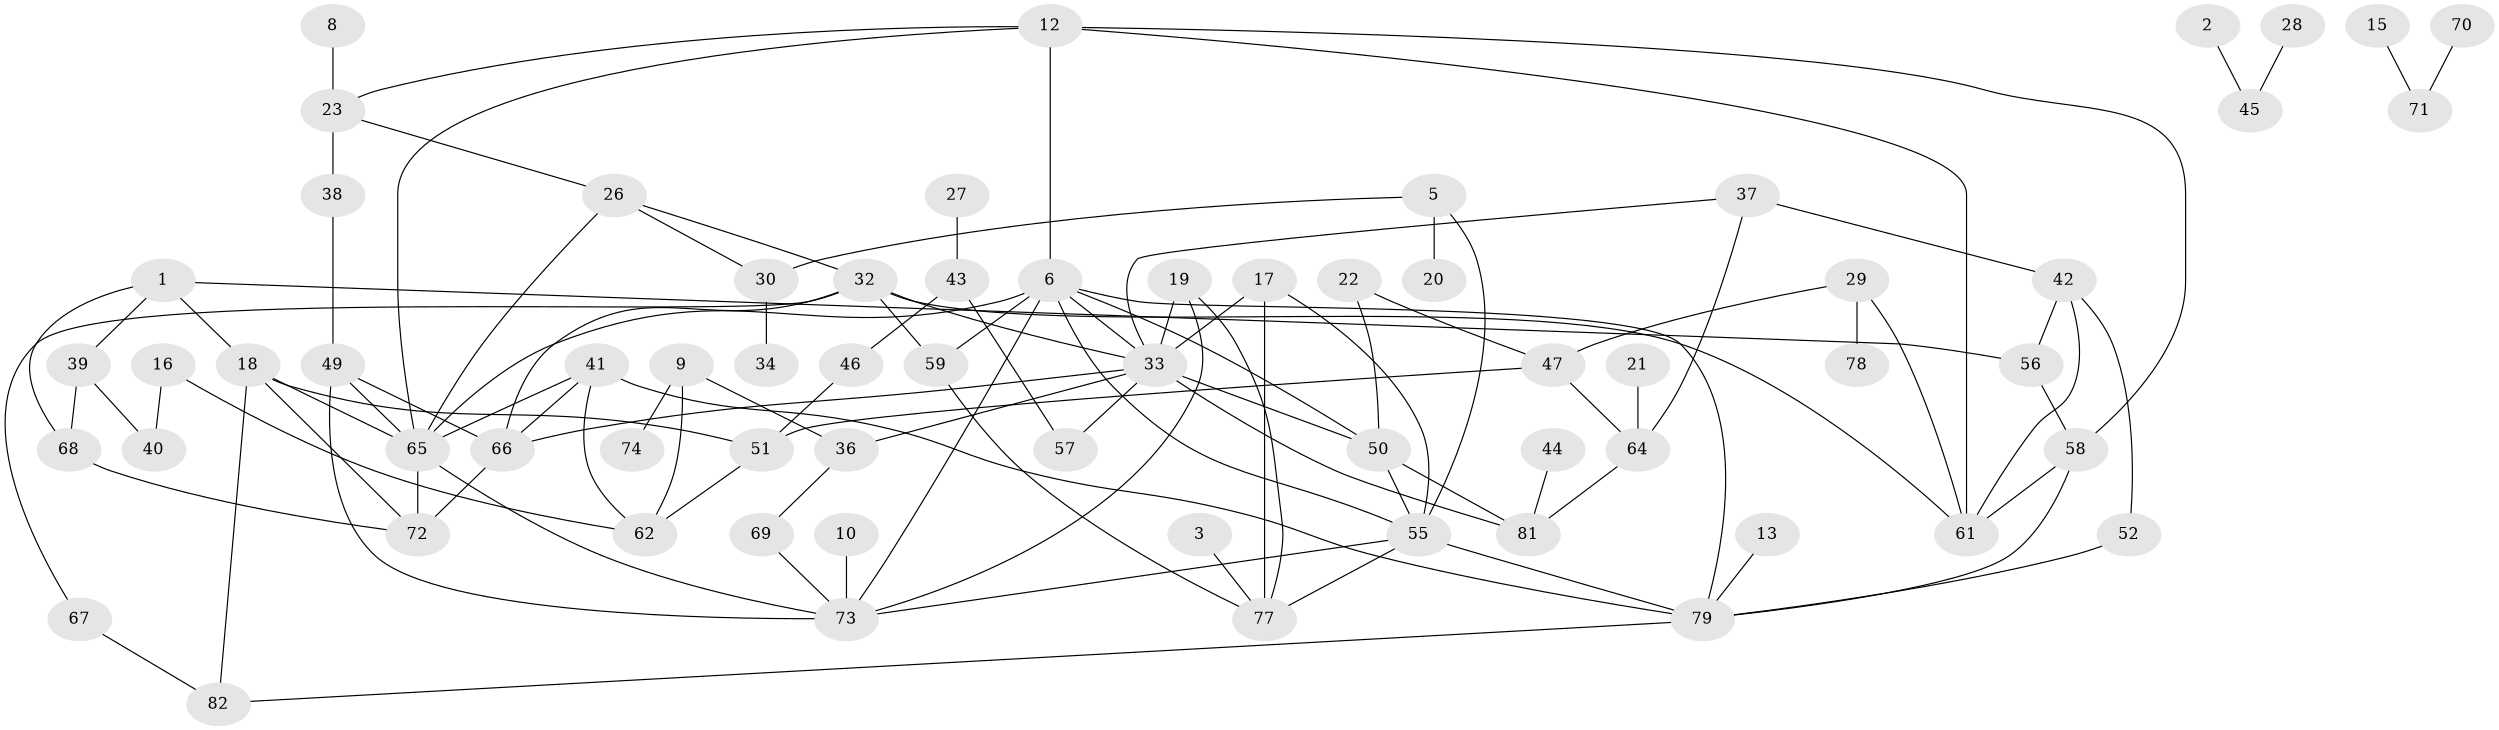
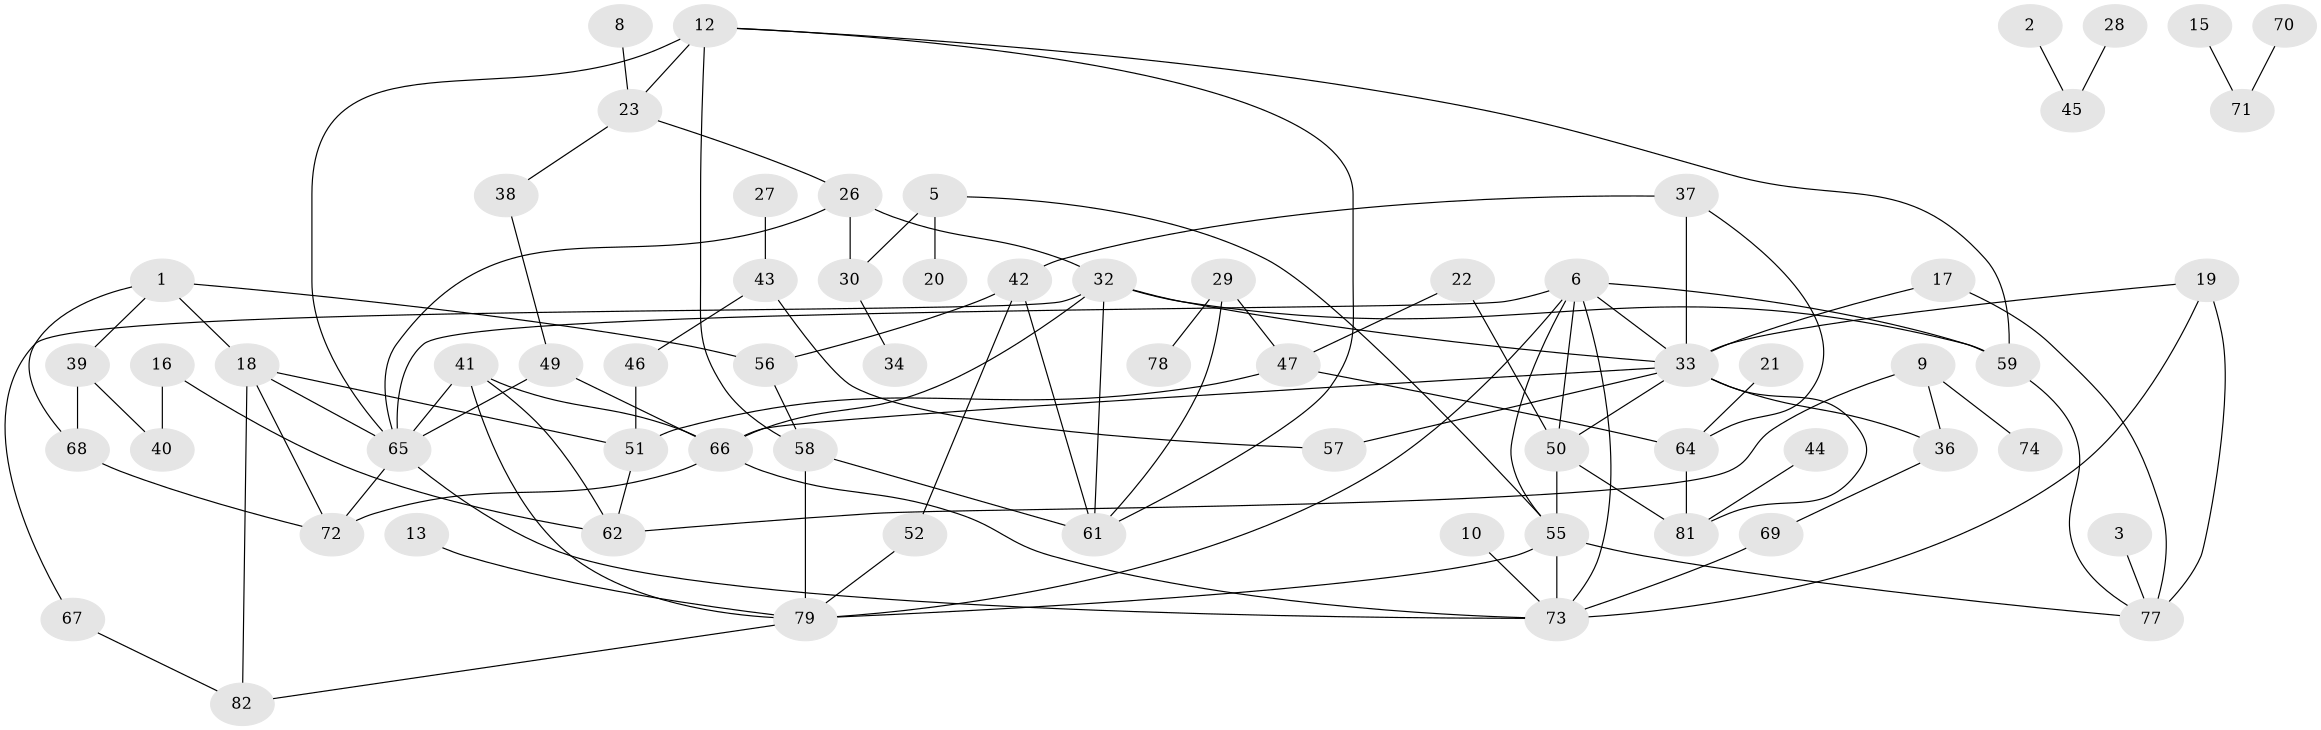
(1050, 153) -> (1419, 98)
(1394, 384) -> none
(501, 599) -> (1147, 578)
